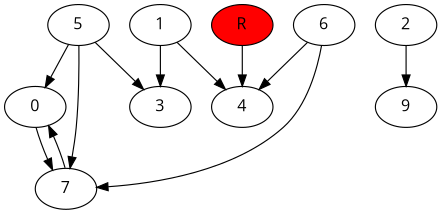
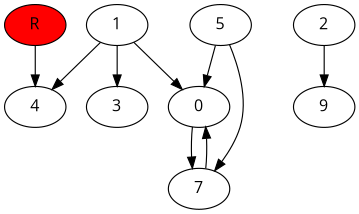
(324, 25) -> none
(115, 62) -> none
none -> (154, 62)
